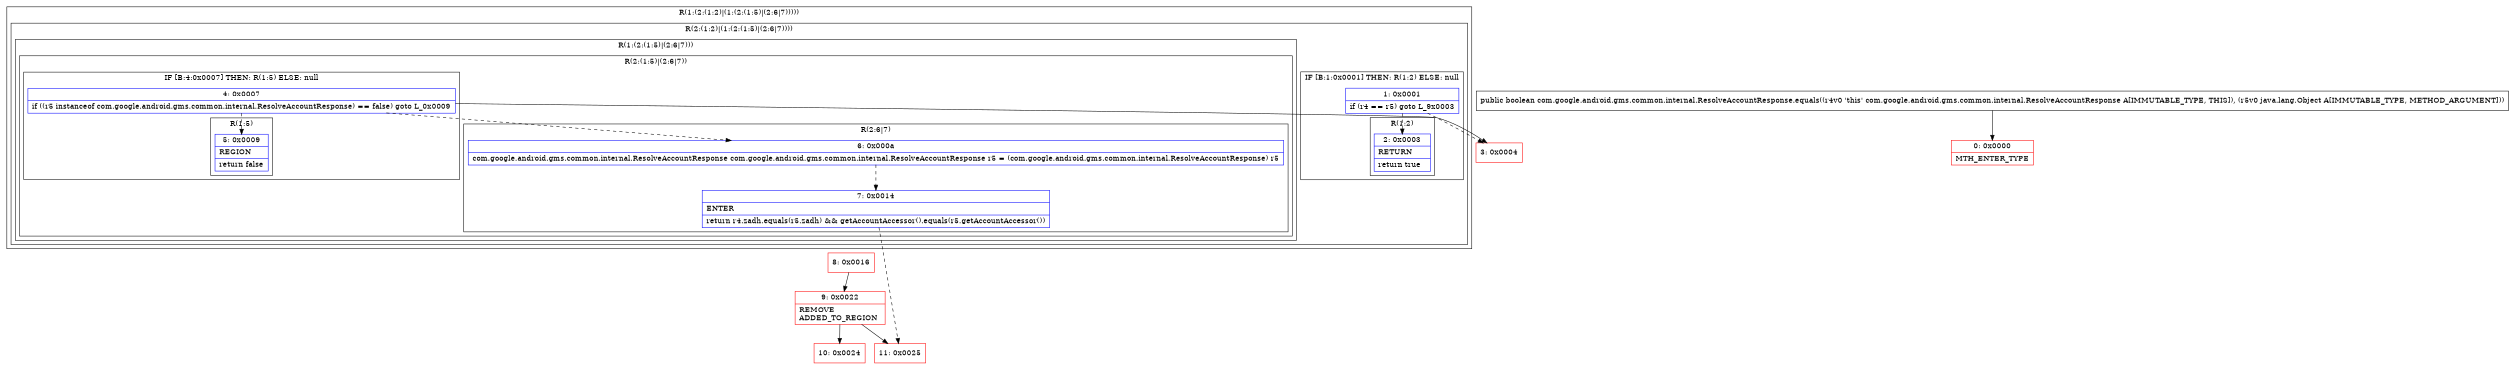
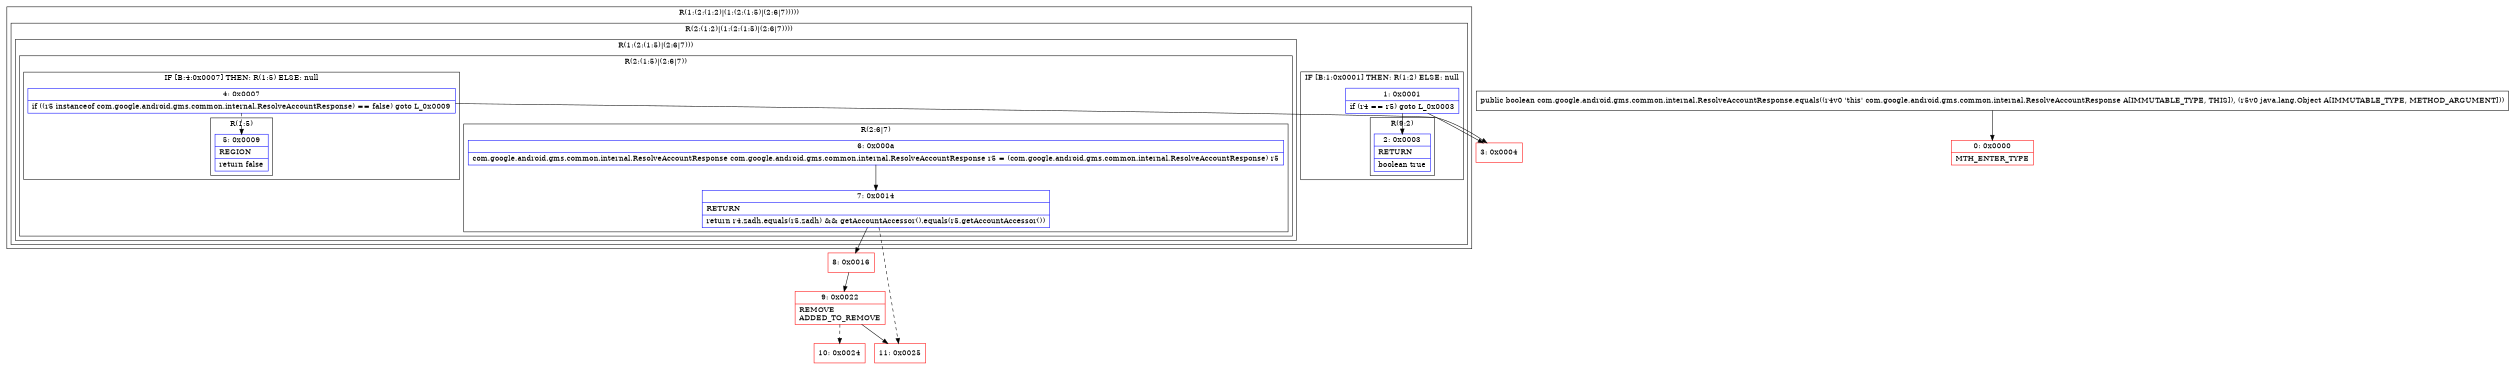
(1402, 107) -> (1402, 107)
(1402, 121) -> (1402, 121)
(1402, 124) -> (1402, 124)
(565, 127) -> none
(1453, 127) -> (1453, 127)
(1400, 165) -> (1402, 165)
(876, 175) -> (876, 175)
(720, 208) -> (724, 208)
none -> (863, 238)
(839, 318) -> (840, 318)
(840, 331) -> (840, 331)
